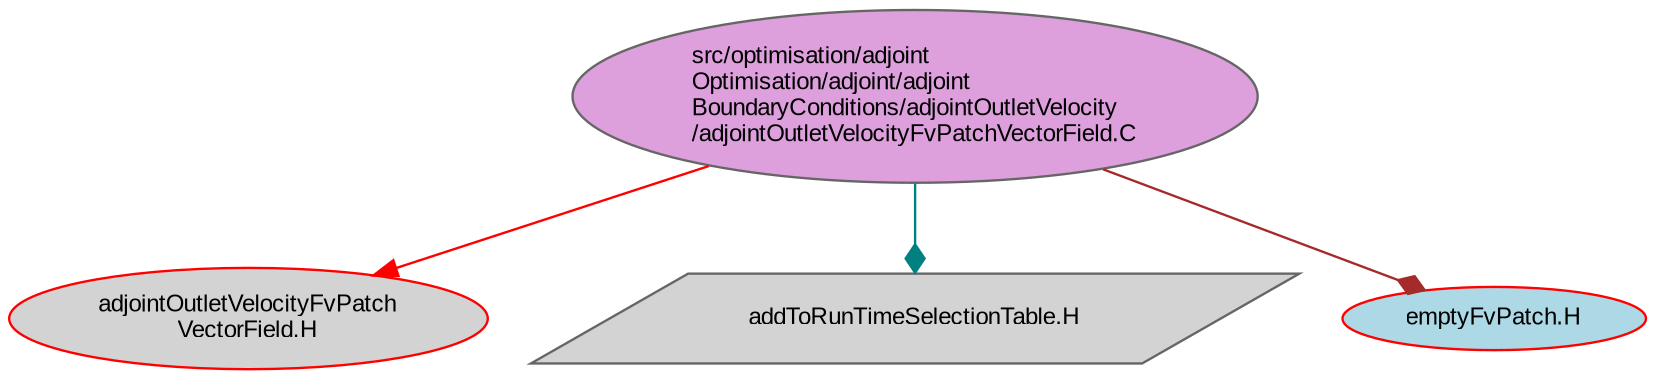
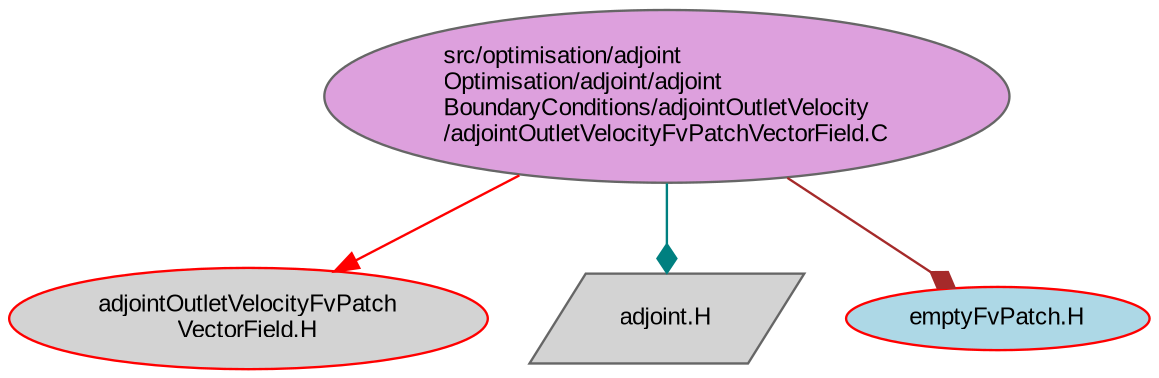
(915, 319) -> (667, 319)
